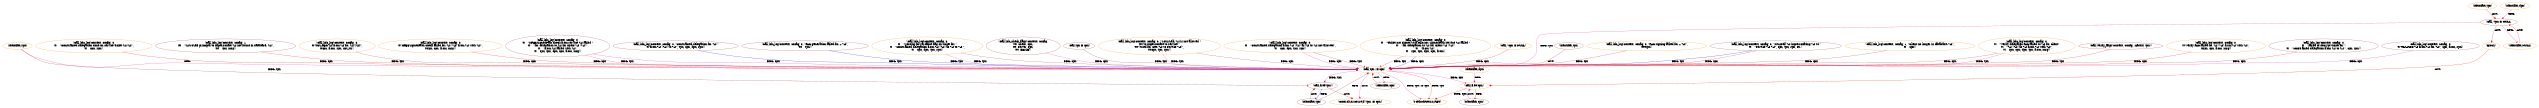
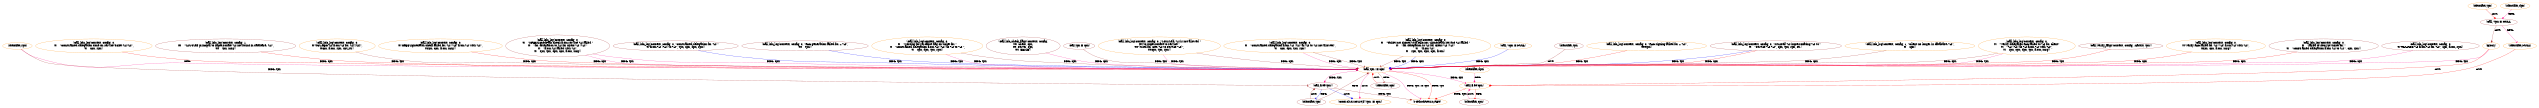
(1927, 27) -> (2217, 65)
(2517, 32) -> (2005, 84)
(1450, 64) -> (1450, 64)
(1340, 93) -> (1340, 93)
none -> (1372, 94)
